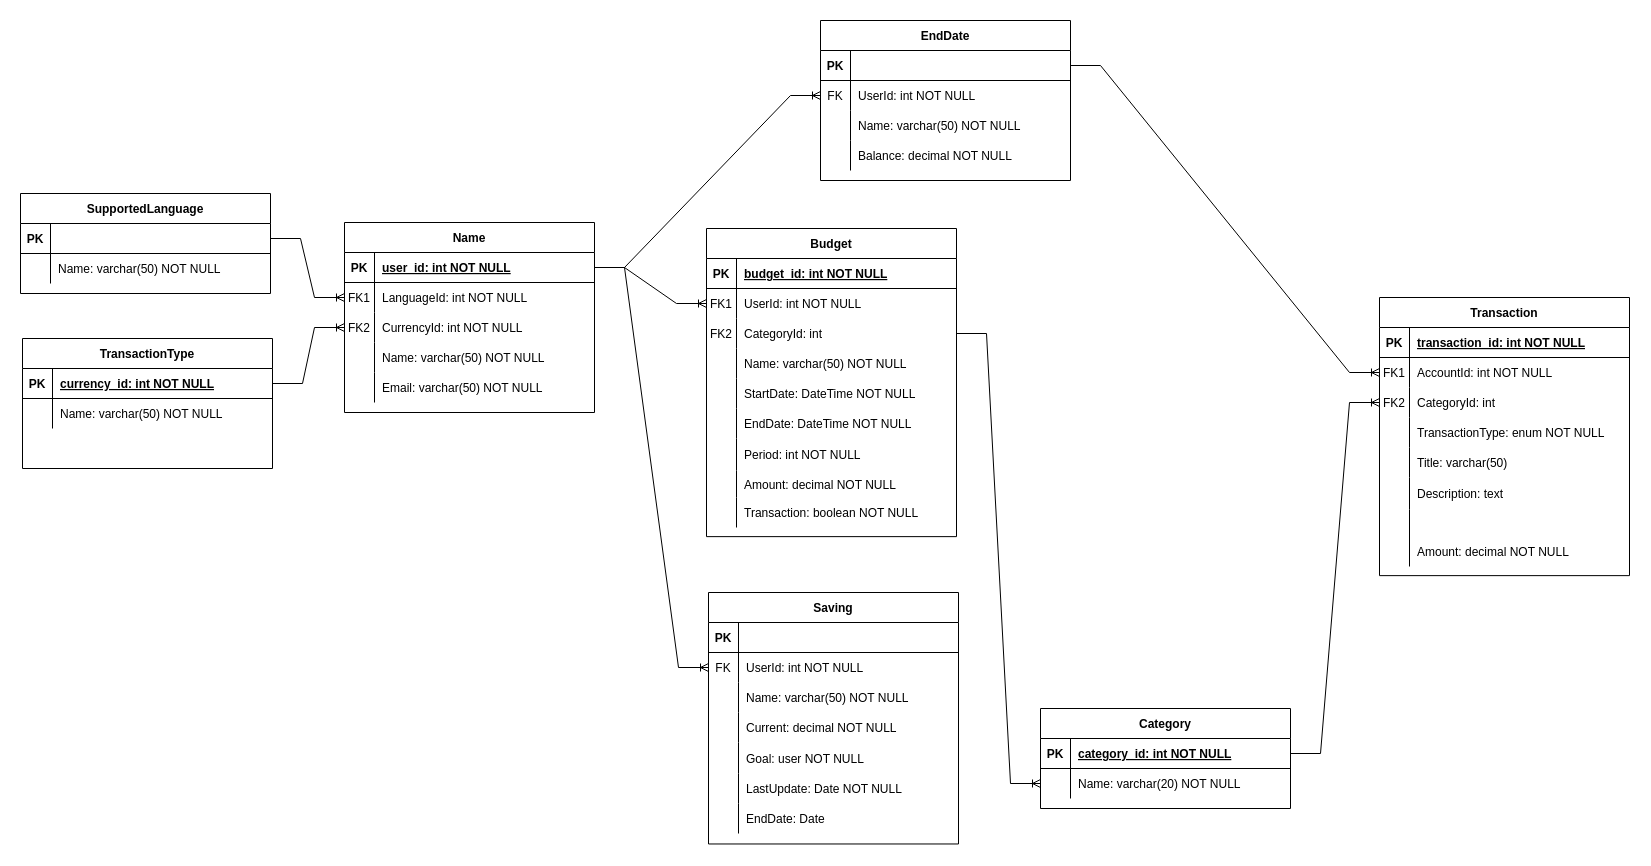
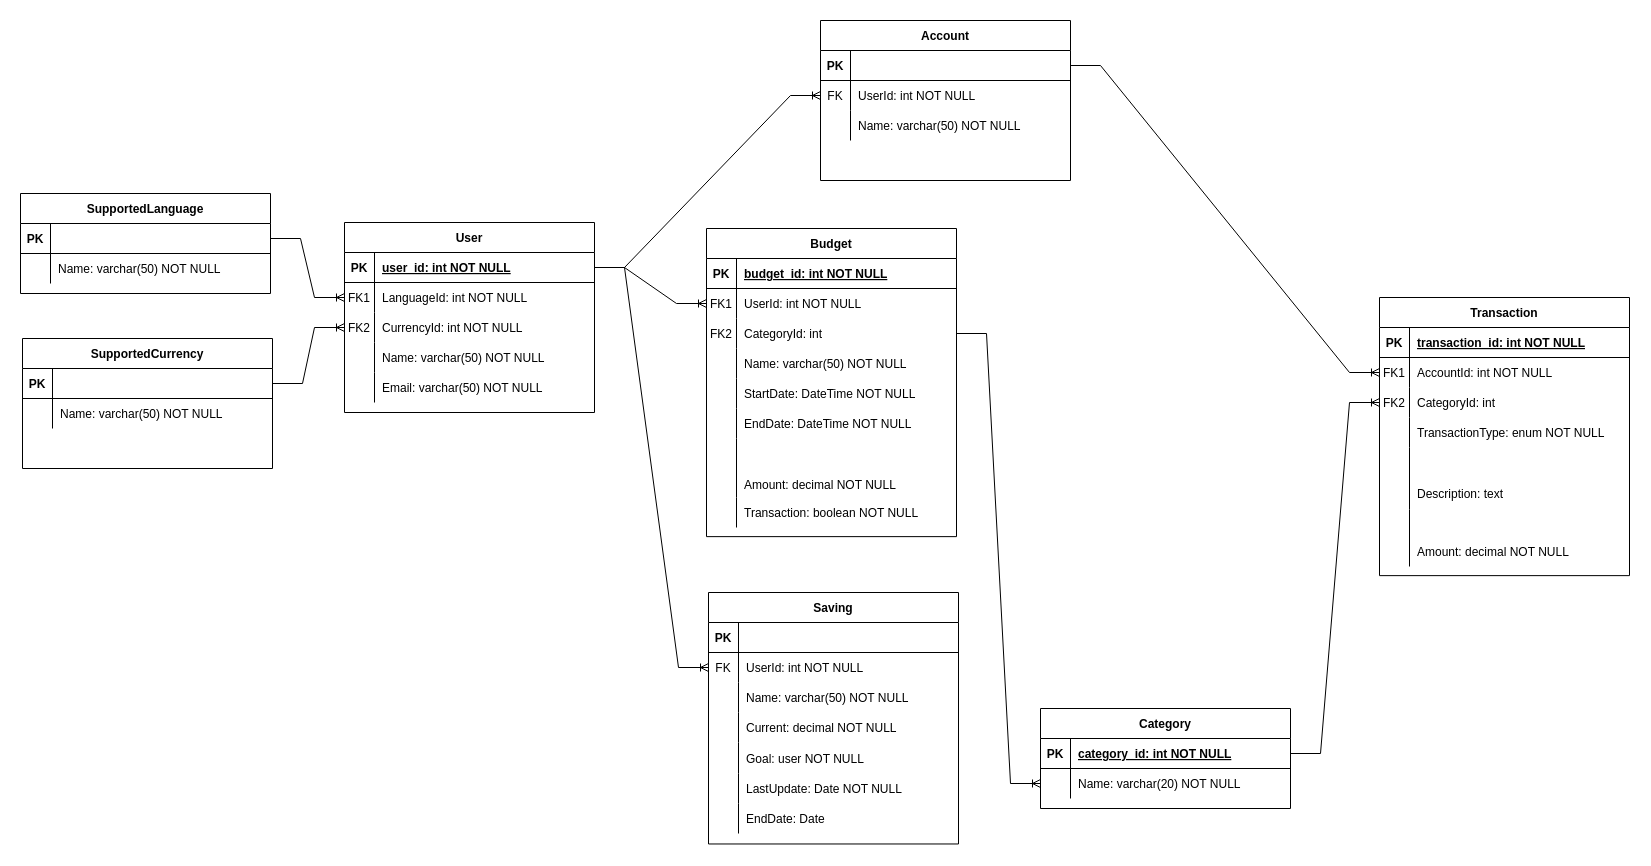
(945, 36) -> (945, 36)
(961, 156) -> none
(469, 238) -> (469, 238)
(147, 354) -> (147, 354)
(163, 384) -> none
(847, 455) -> none
(1520, 463) -> none
